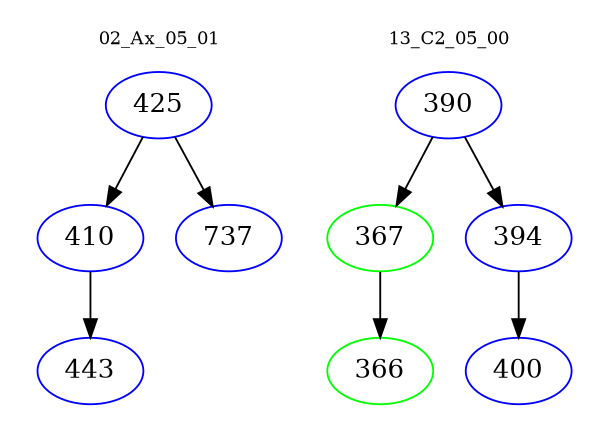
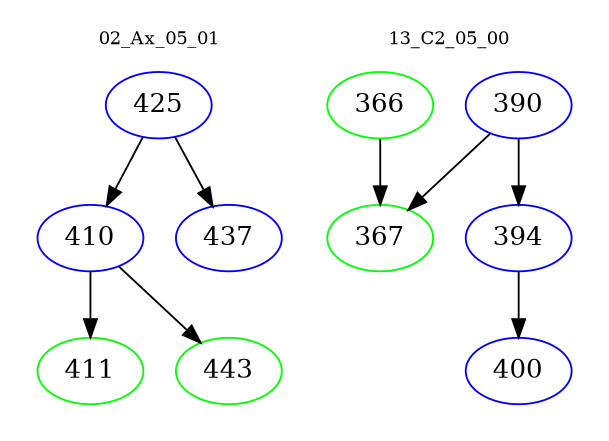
(229, 238) -> (229, 238)
(380, 296) -> (380, 163)
(90, 371) -> (229, 371)
none -> (90, 371)
